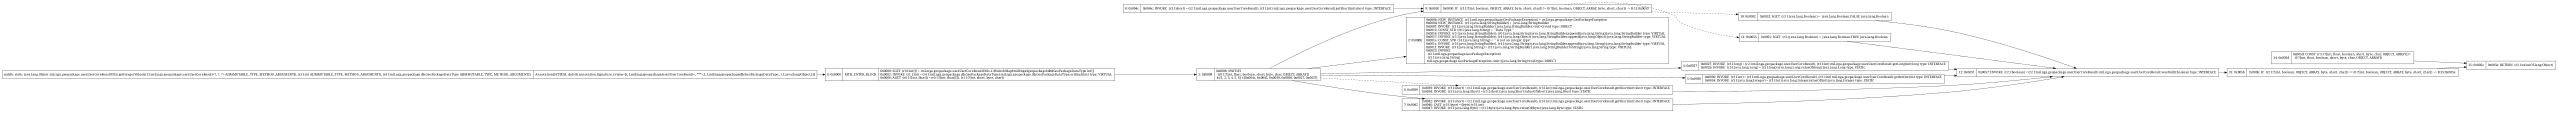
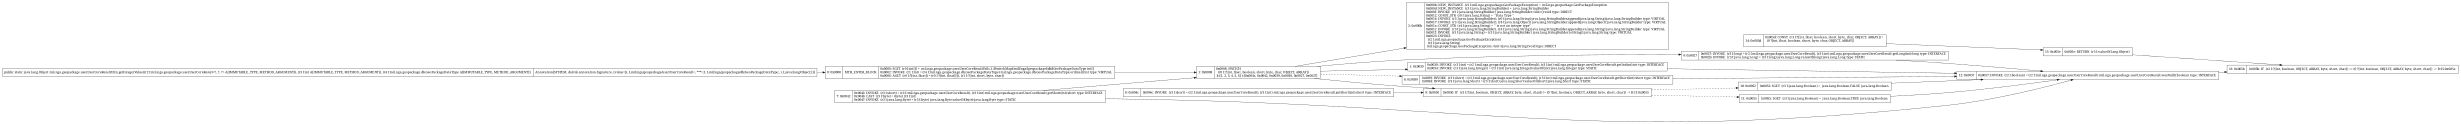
(2451, 68) -> (2206, 60)
(1357, 91) -> (1119, 84)
